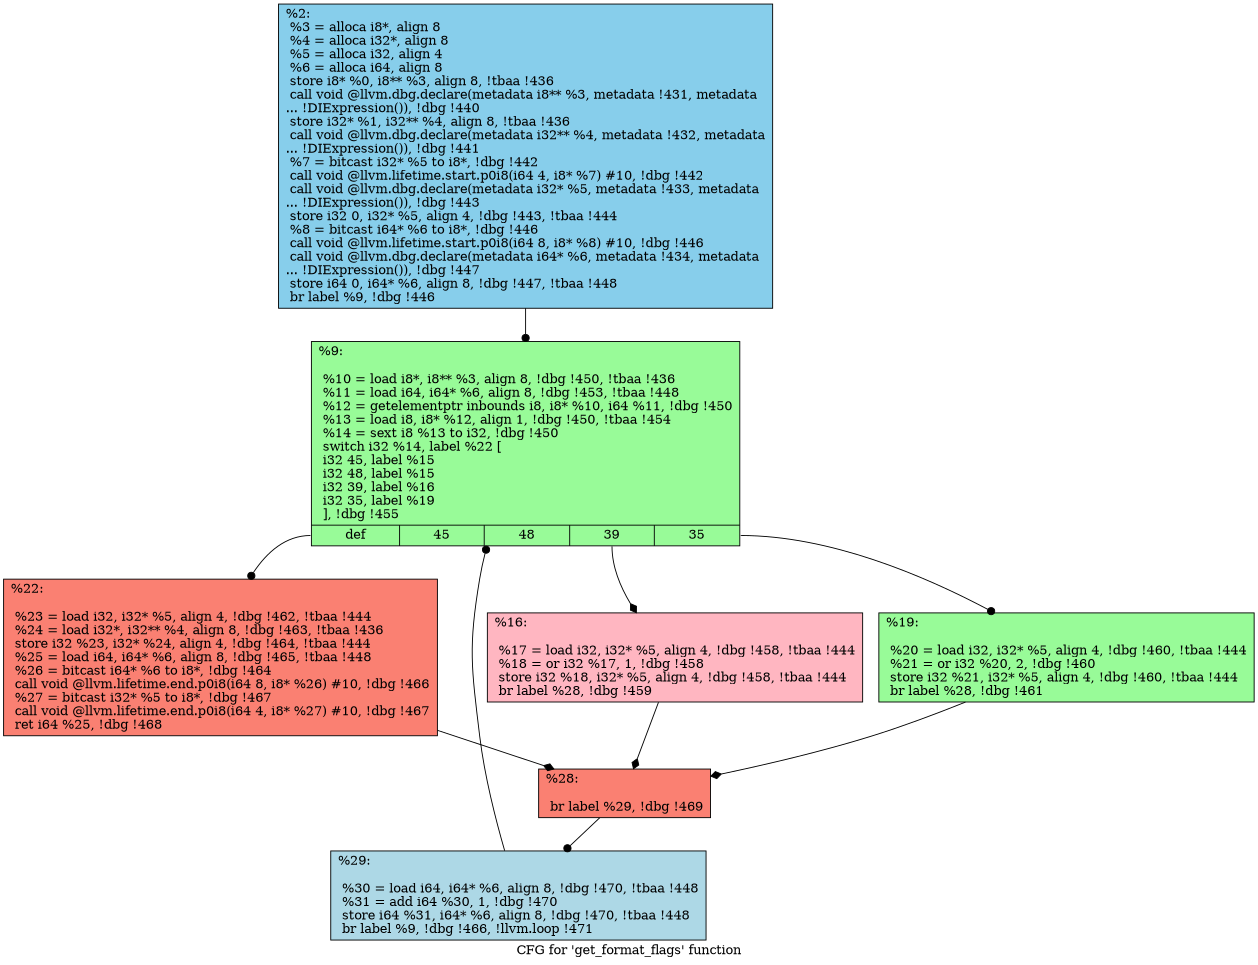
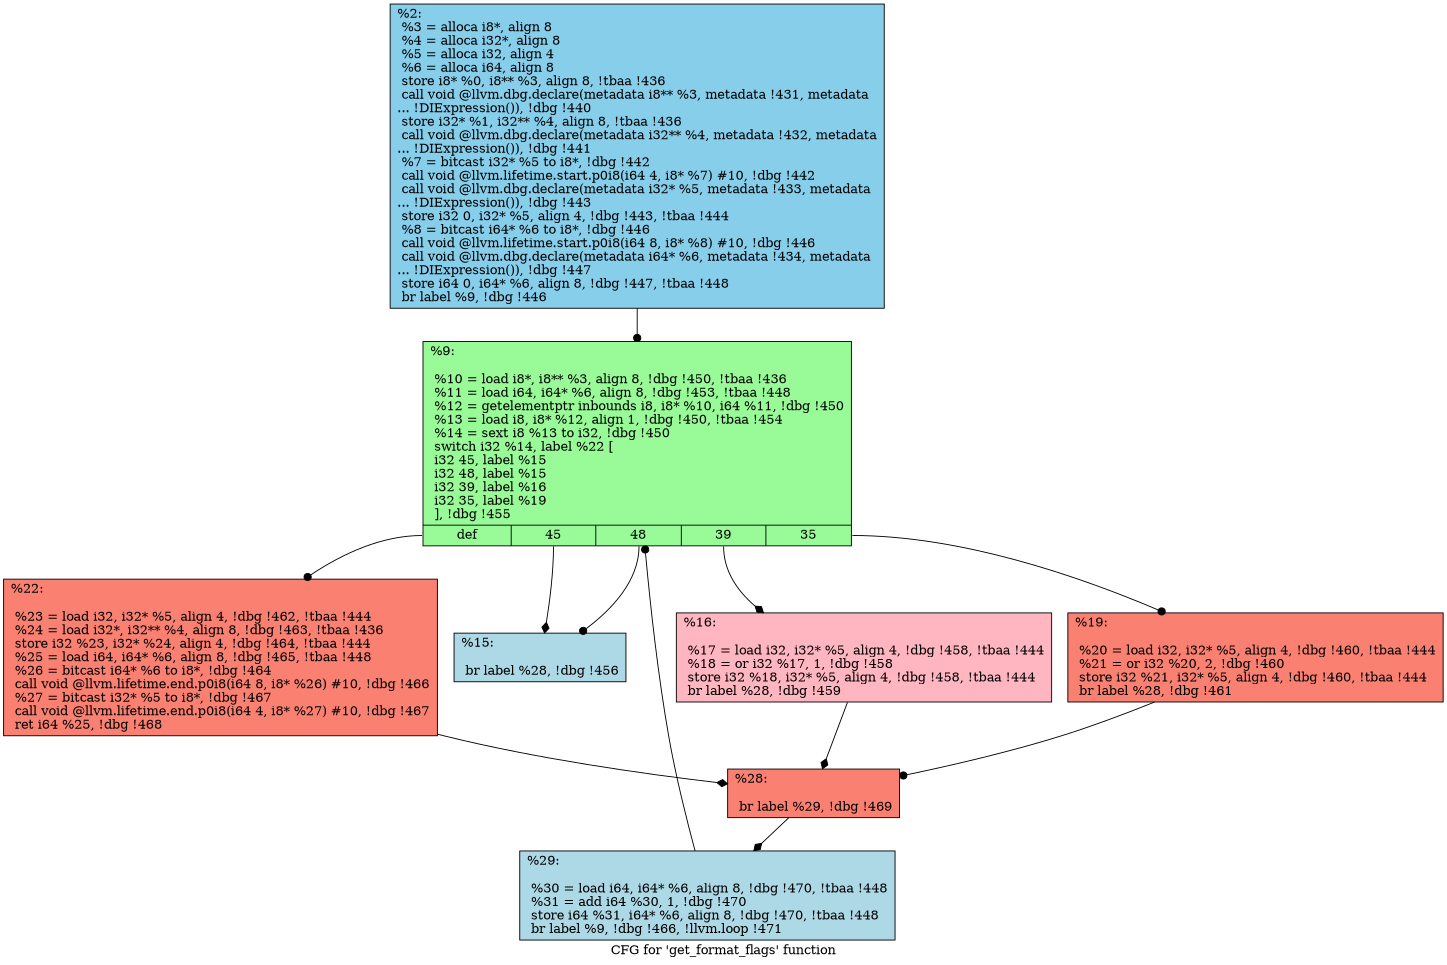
none -> (540, 657)
(1066, 657) -> (1255, 657)
(845, 744) -> (1032, 744)
(585, 832) -> (775, 831)
